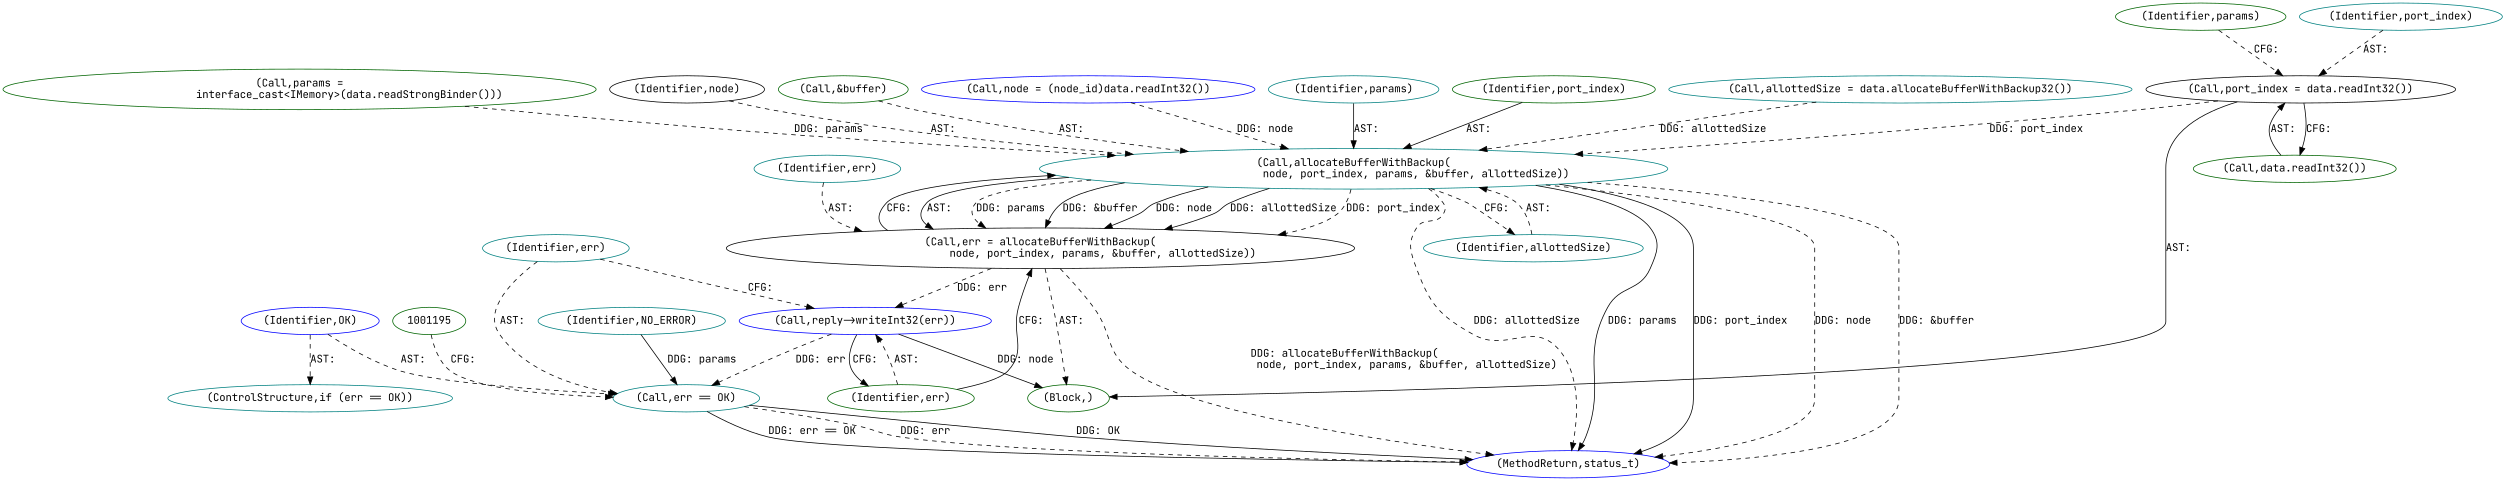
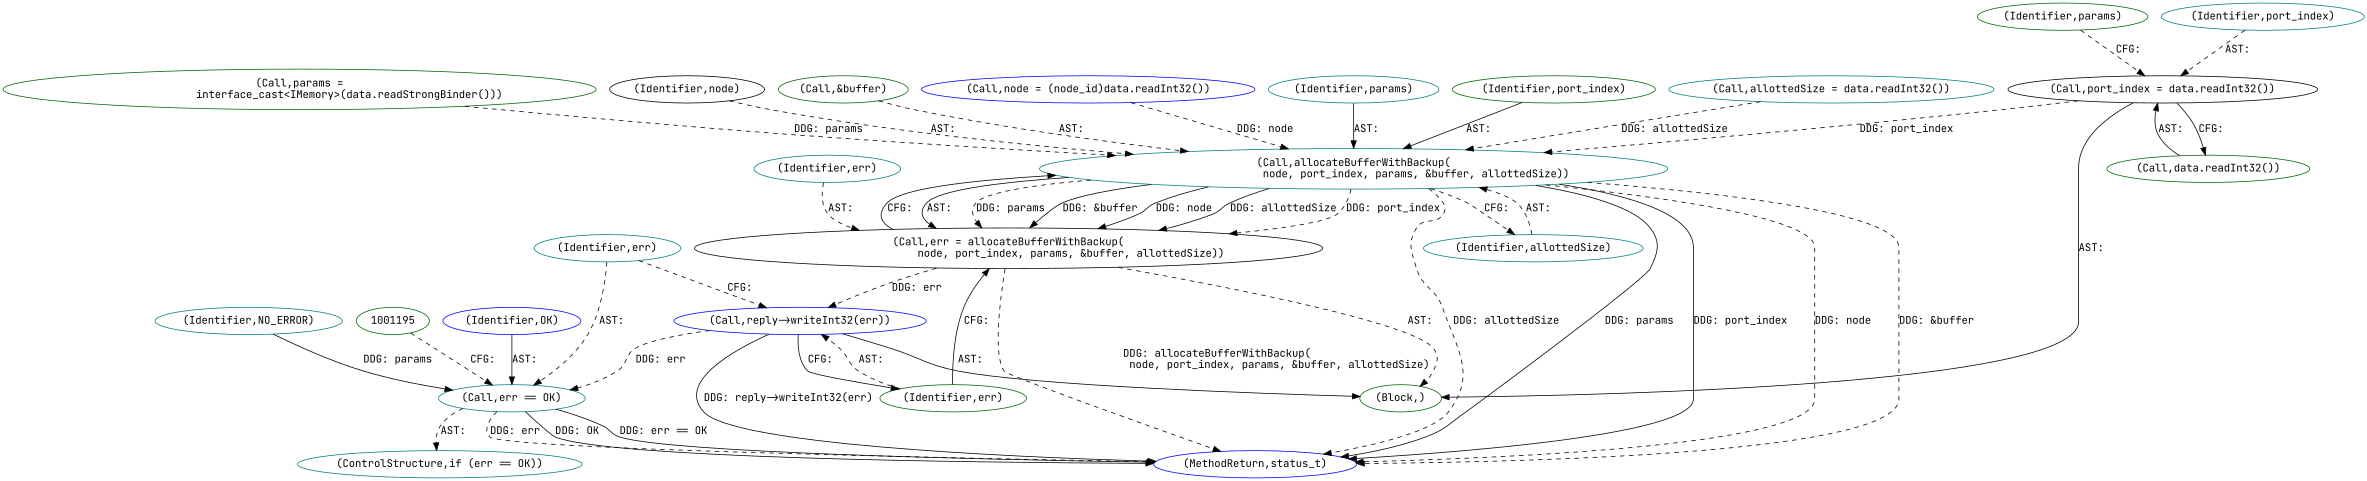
(1900, 89) -> (1831, 89)
(310, 356) -> (444, 422)
(1026, 360) -> (974, 360)
(456, 381) -> (512, 356)
none -> (865, 445)
